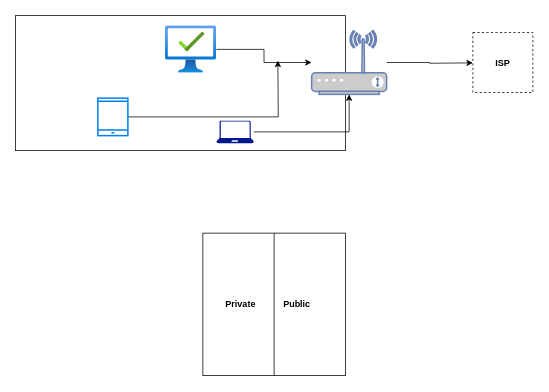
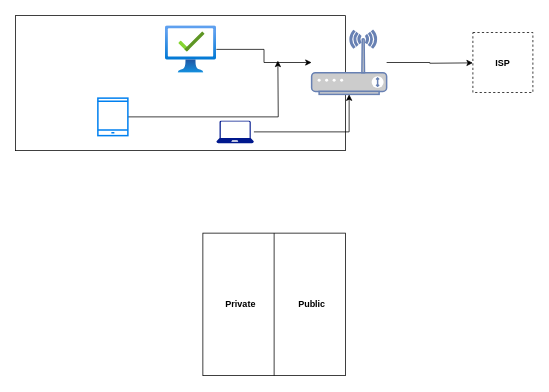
(297, 304) -> (312, 304)
